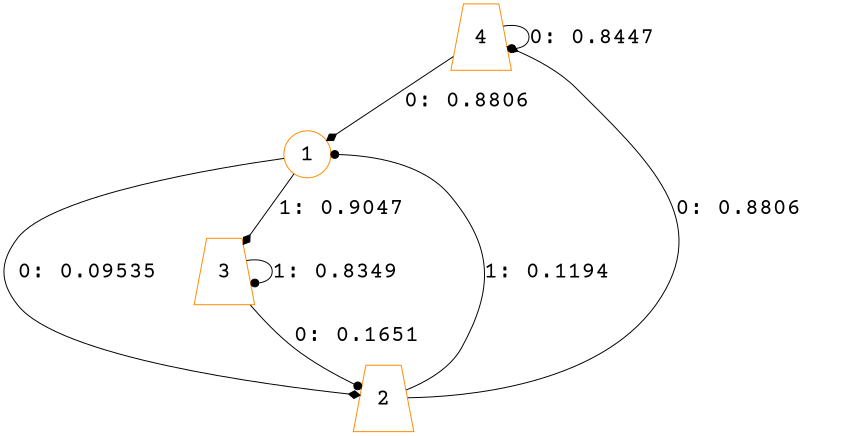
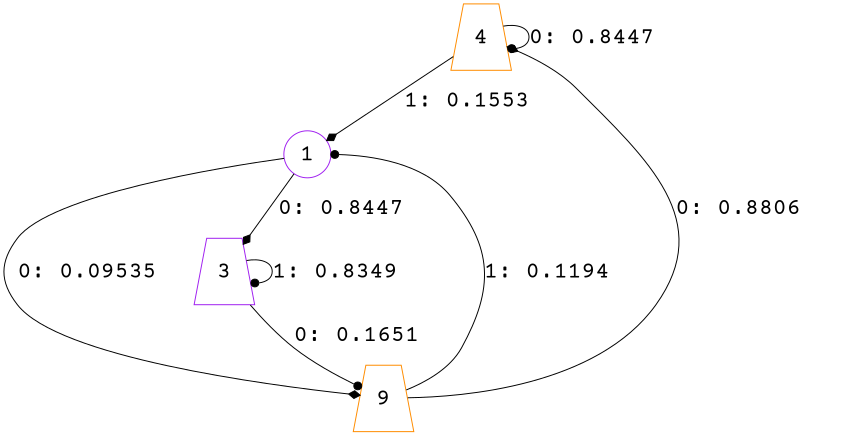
(488, 101) -> (488, 101)
(307, 154) -> (307, 154)
(362, 208) -> (362, 208)
(224, 272) -> (224, 272)
(384, 398) -> (384, 398)
